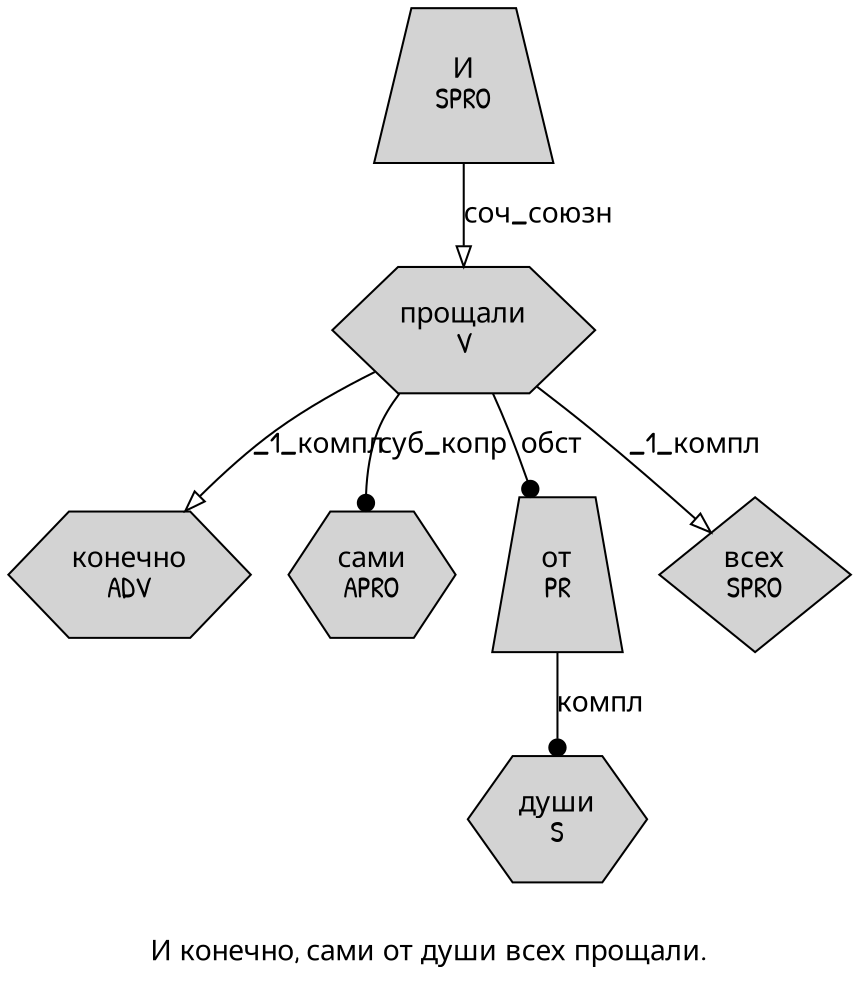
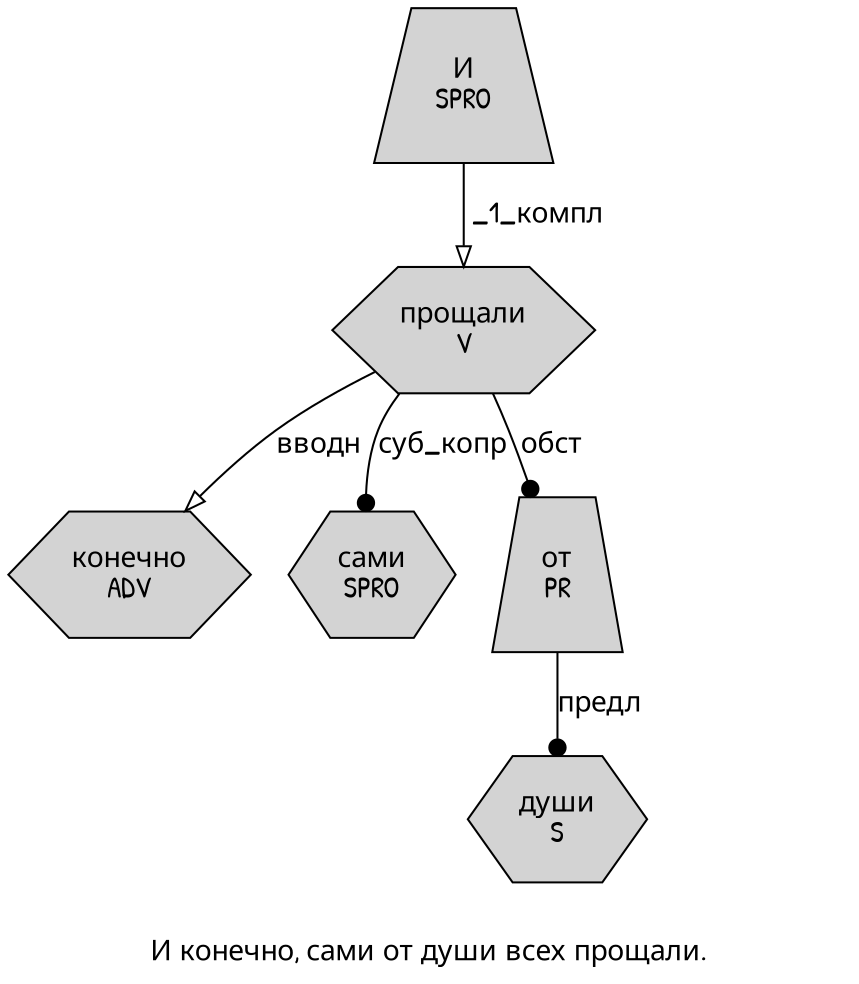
(538, 215) -> (538, 215)
(319, 445) -> (319, 445)
(372, 575) -> (372, 575)
(755, 575) -> none
(600, 704) -> (600, 704)
